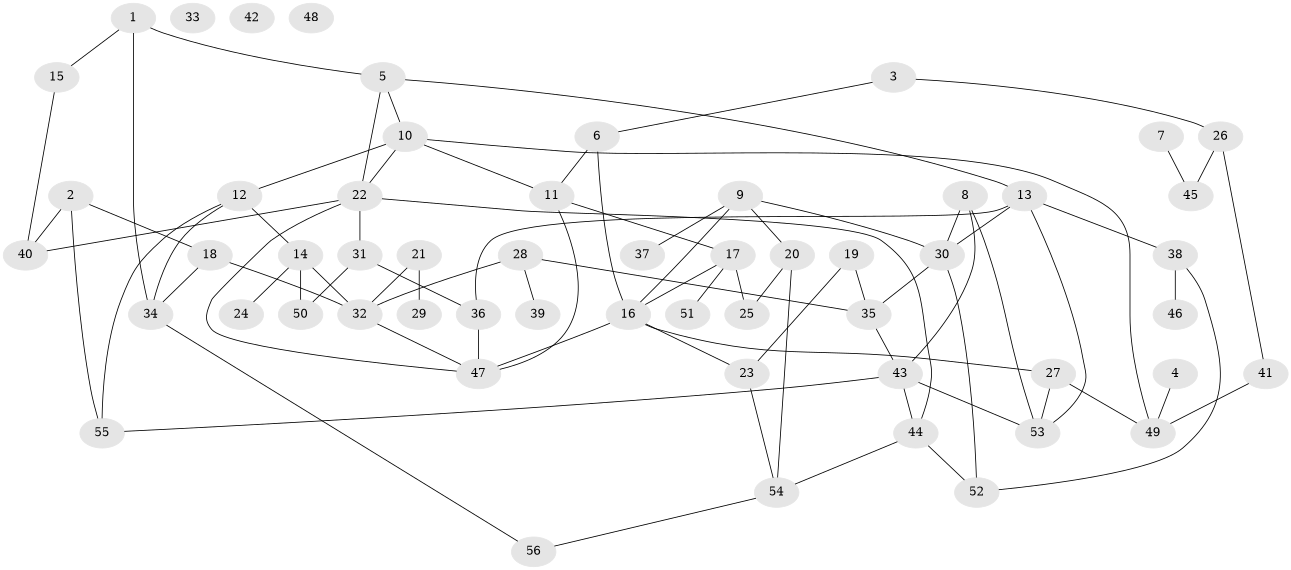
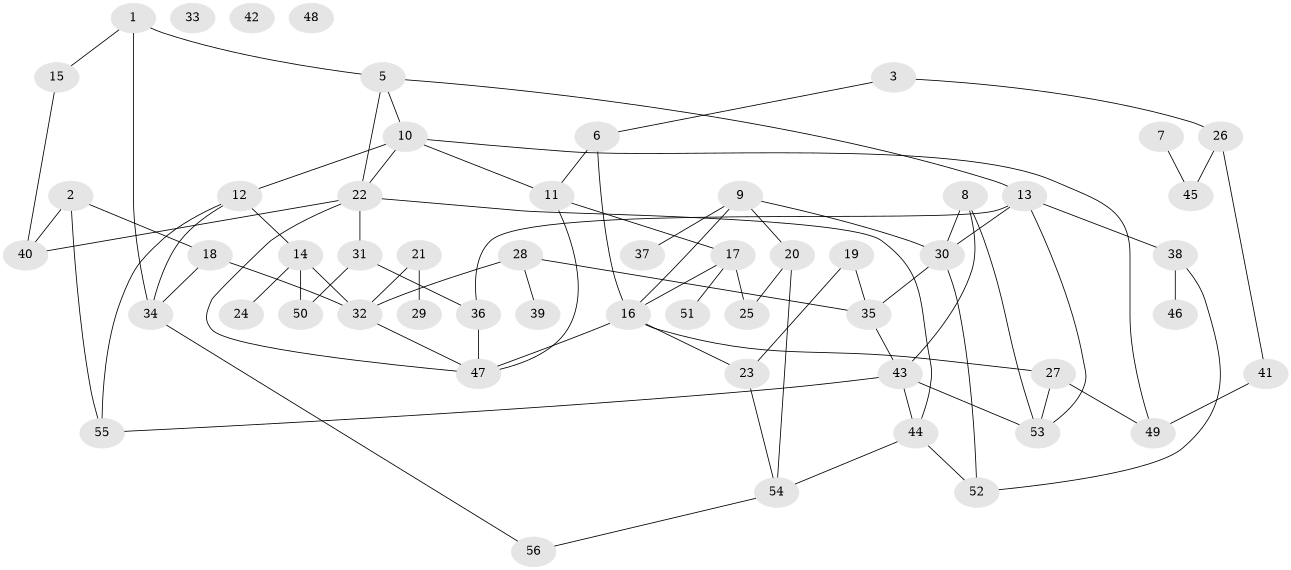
(1175, 374) -> none
